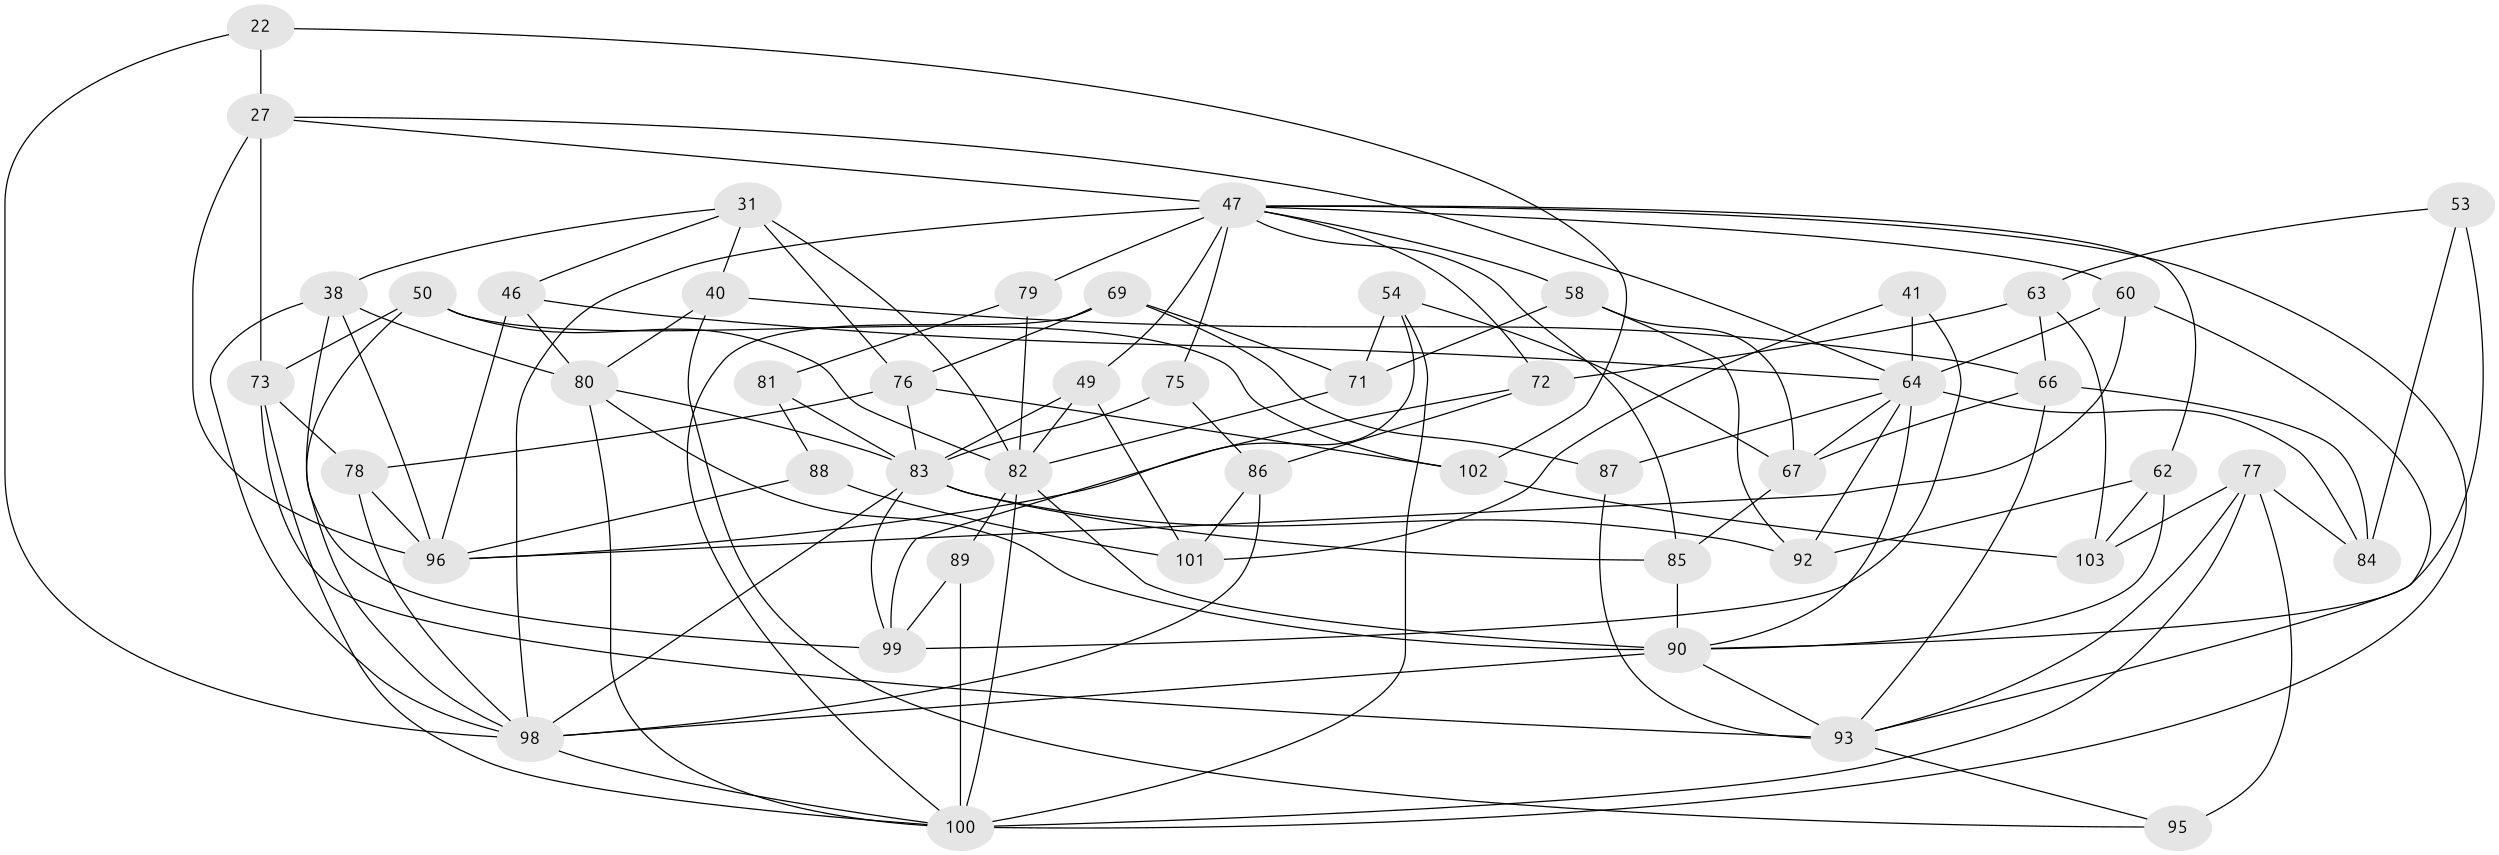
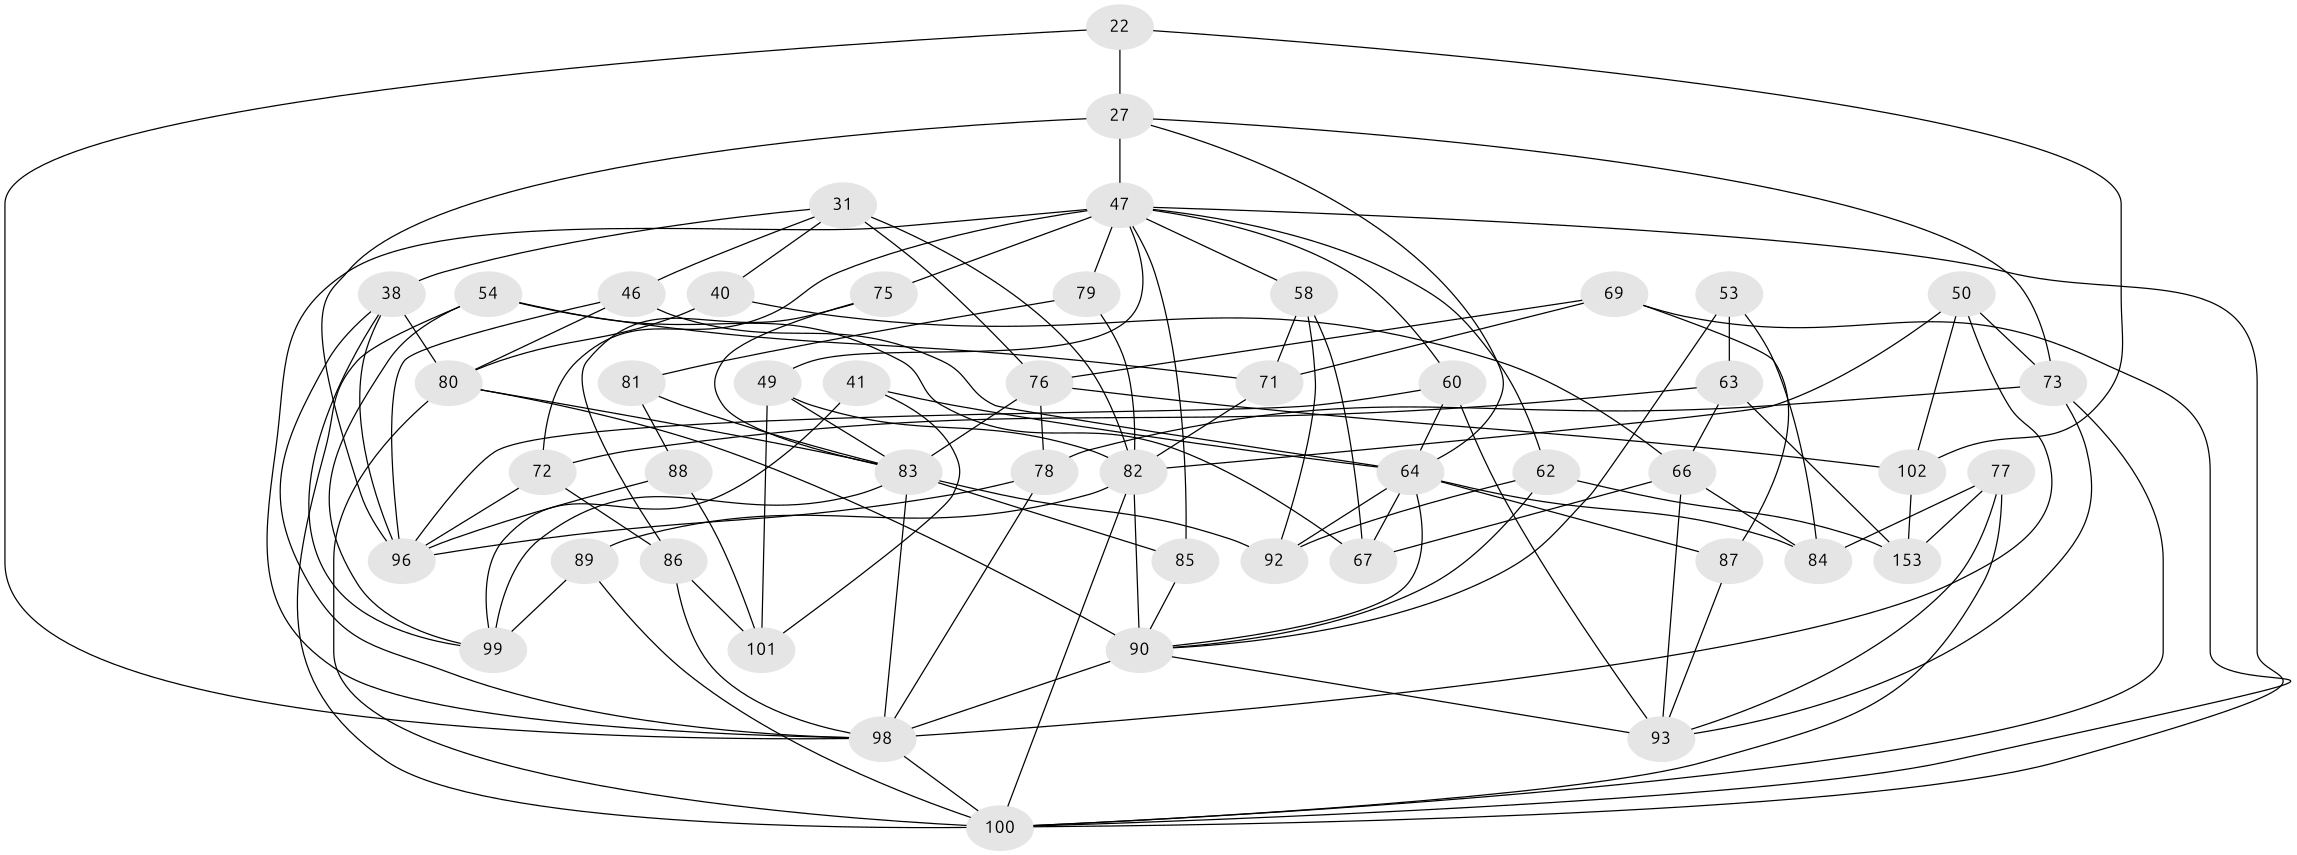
(1740, 513) -> none
(2090, 561) -> (1907, 561)
(2178, 828) -> none
